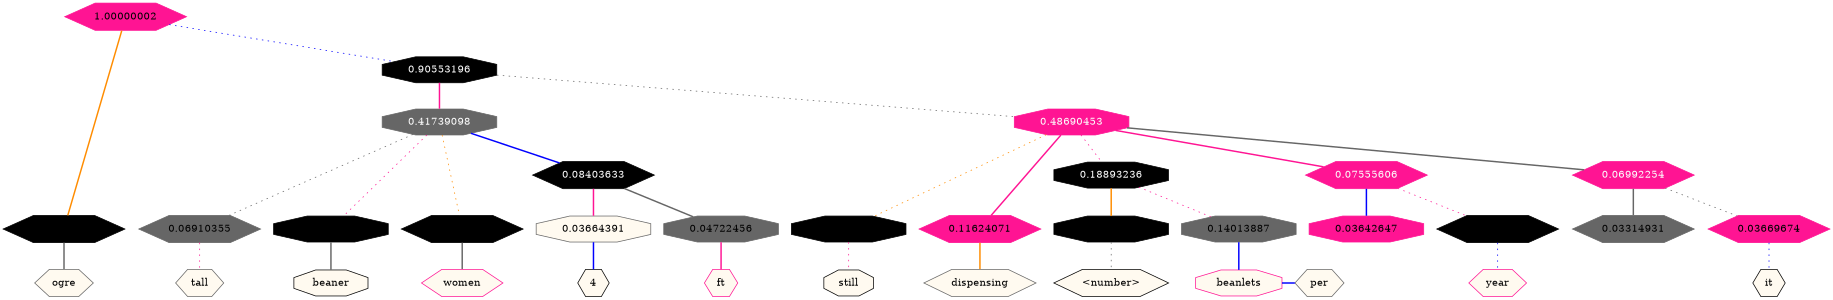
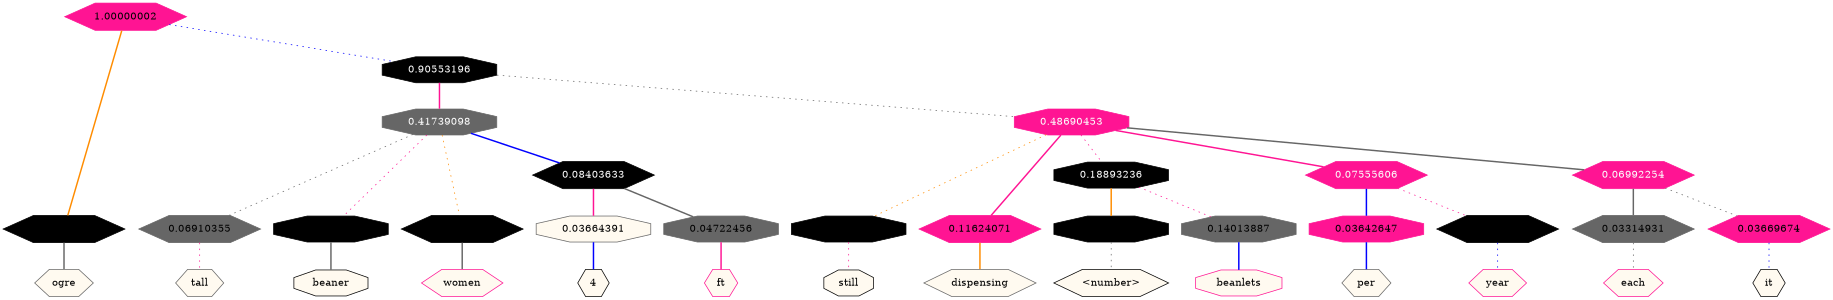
(1288, 283) -> (1366, 256)
none -> (1633, 283)
